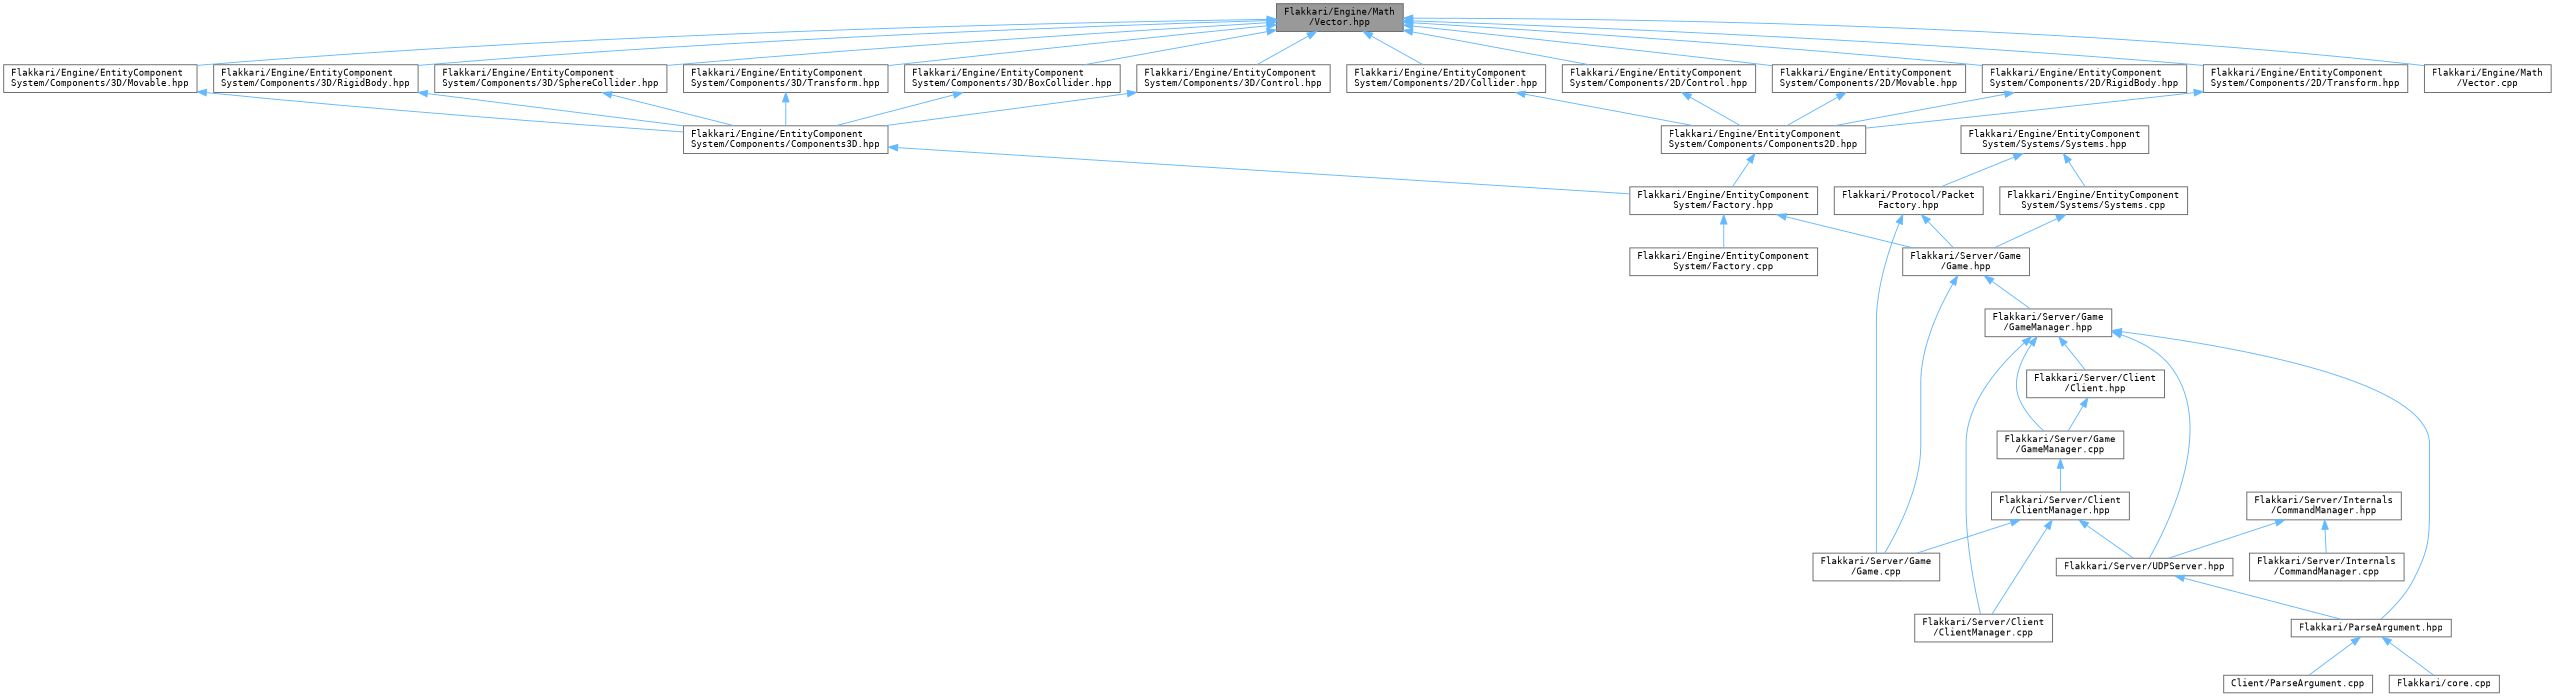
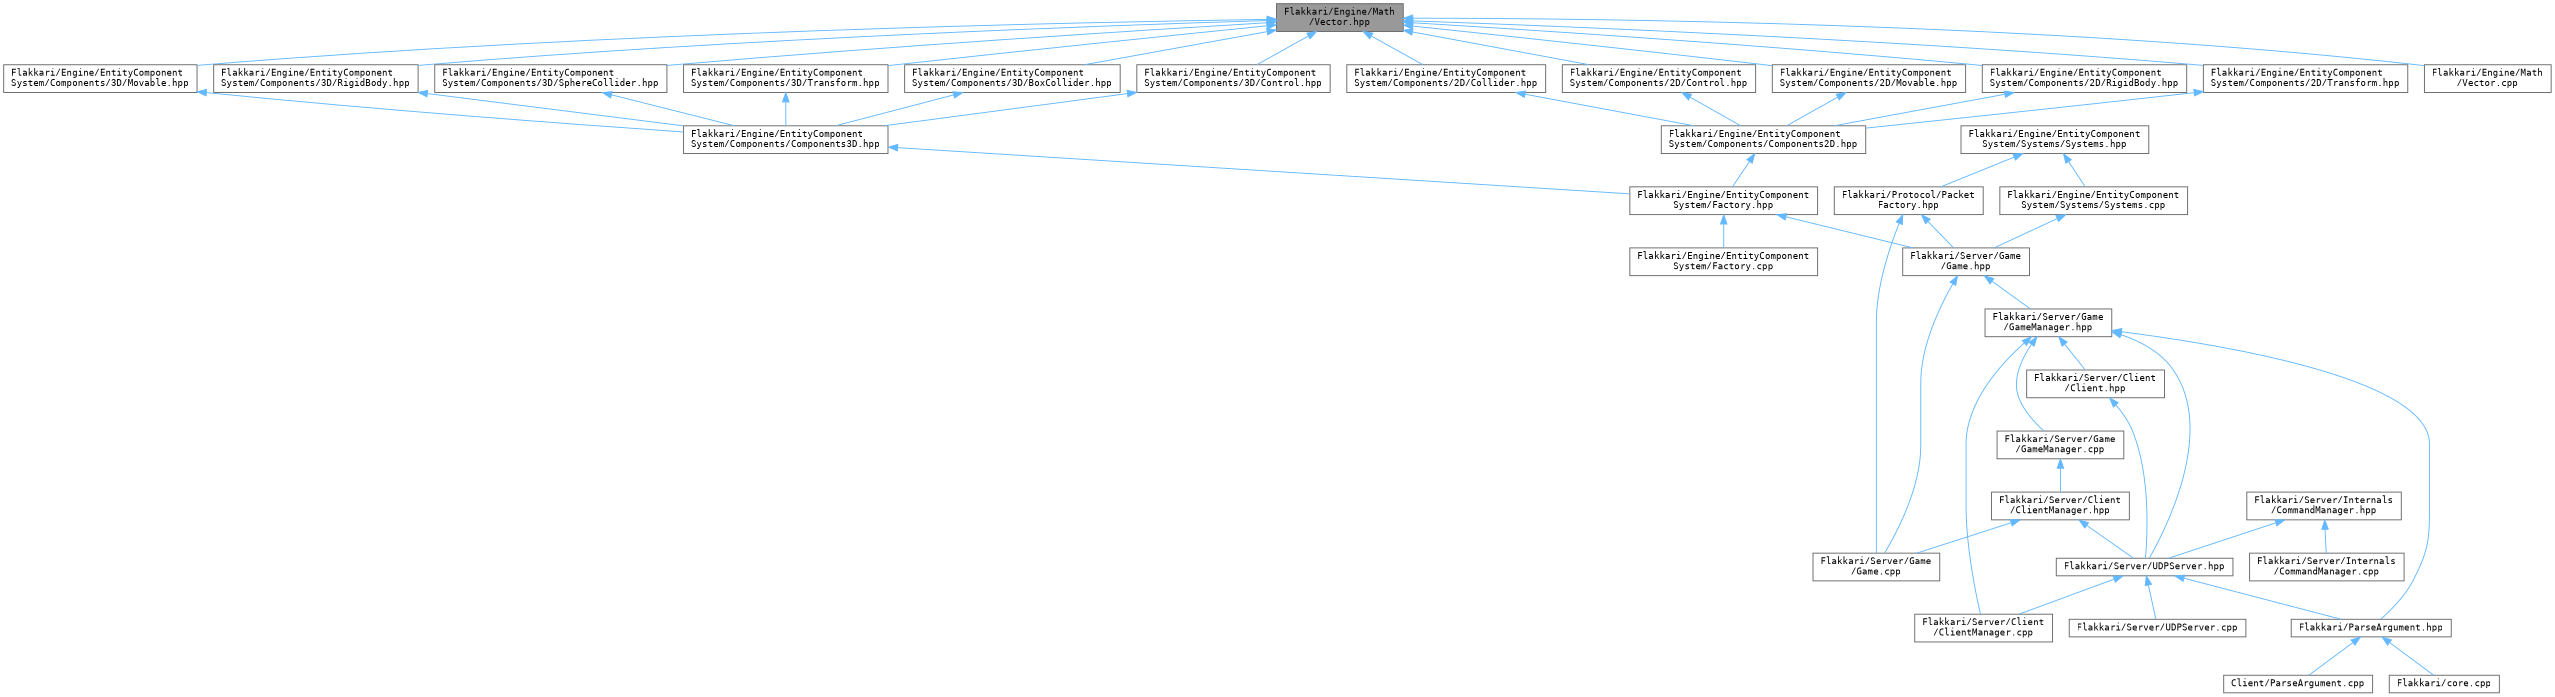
(2076, 419) -> (2144, 478)
(2019, 571) -> (2067, 597)
none -> (2158, 628)
